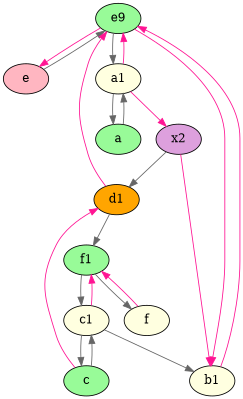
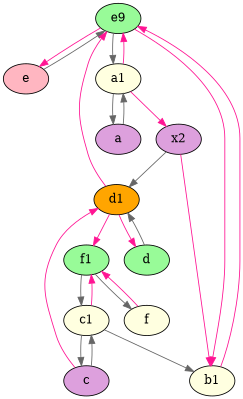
(118, 139) -> (118, 139)
(103, 226) -> (103, 226)
none -> (147, 260)
(86, 381) -> (86, 381)
